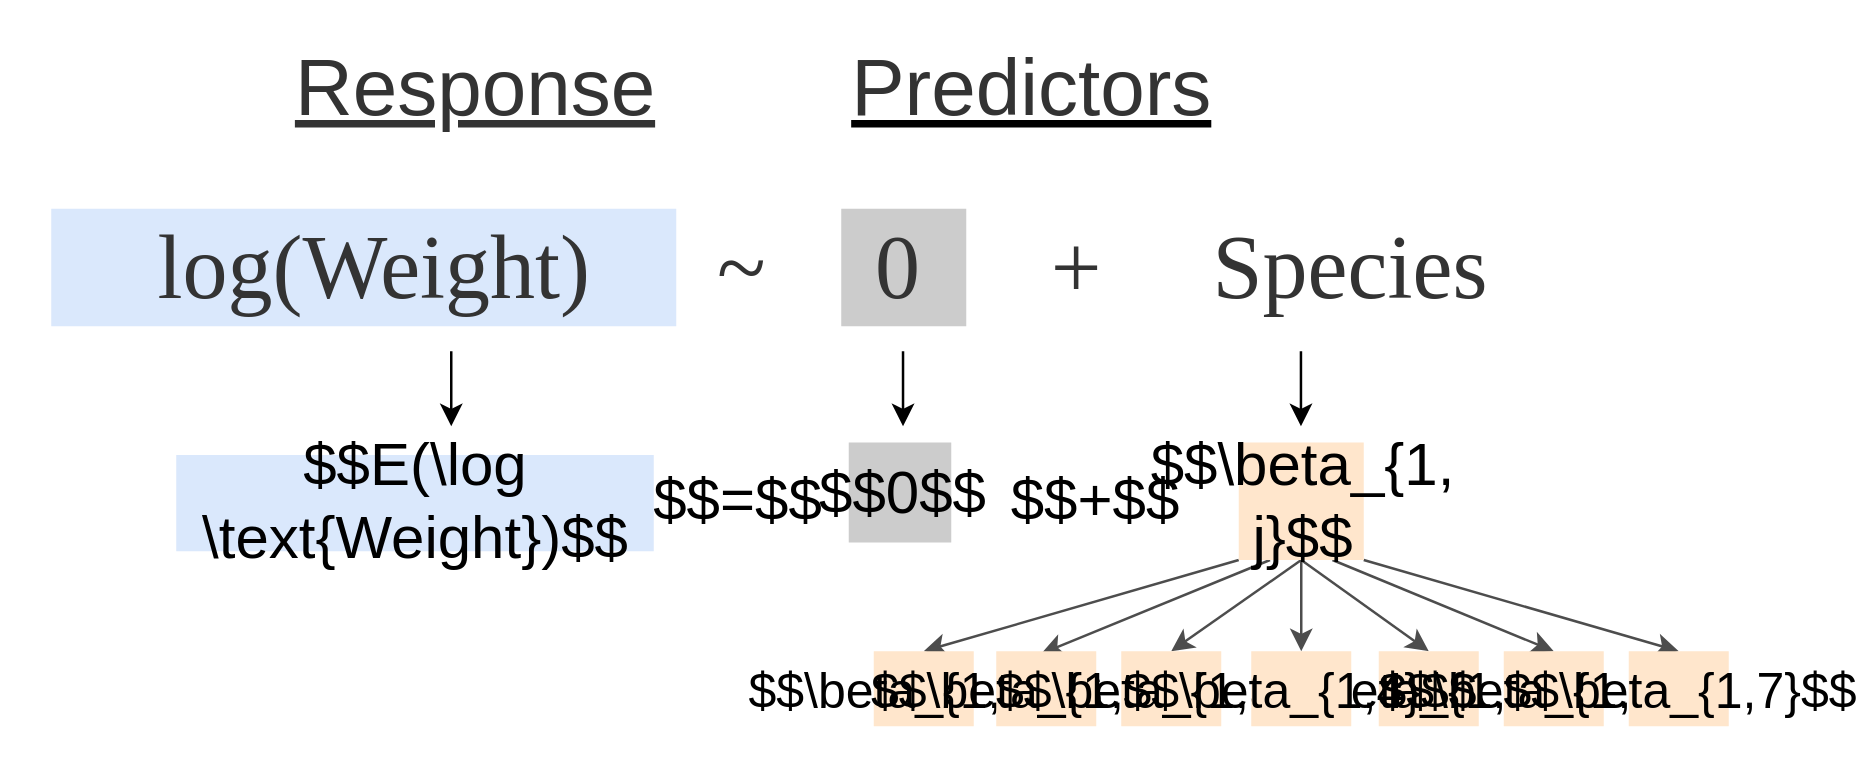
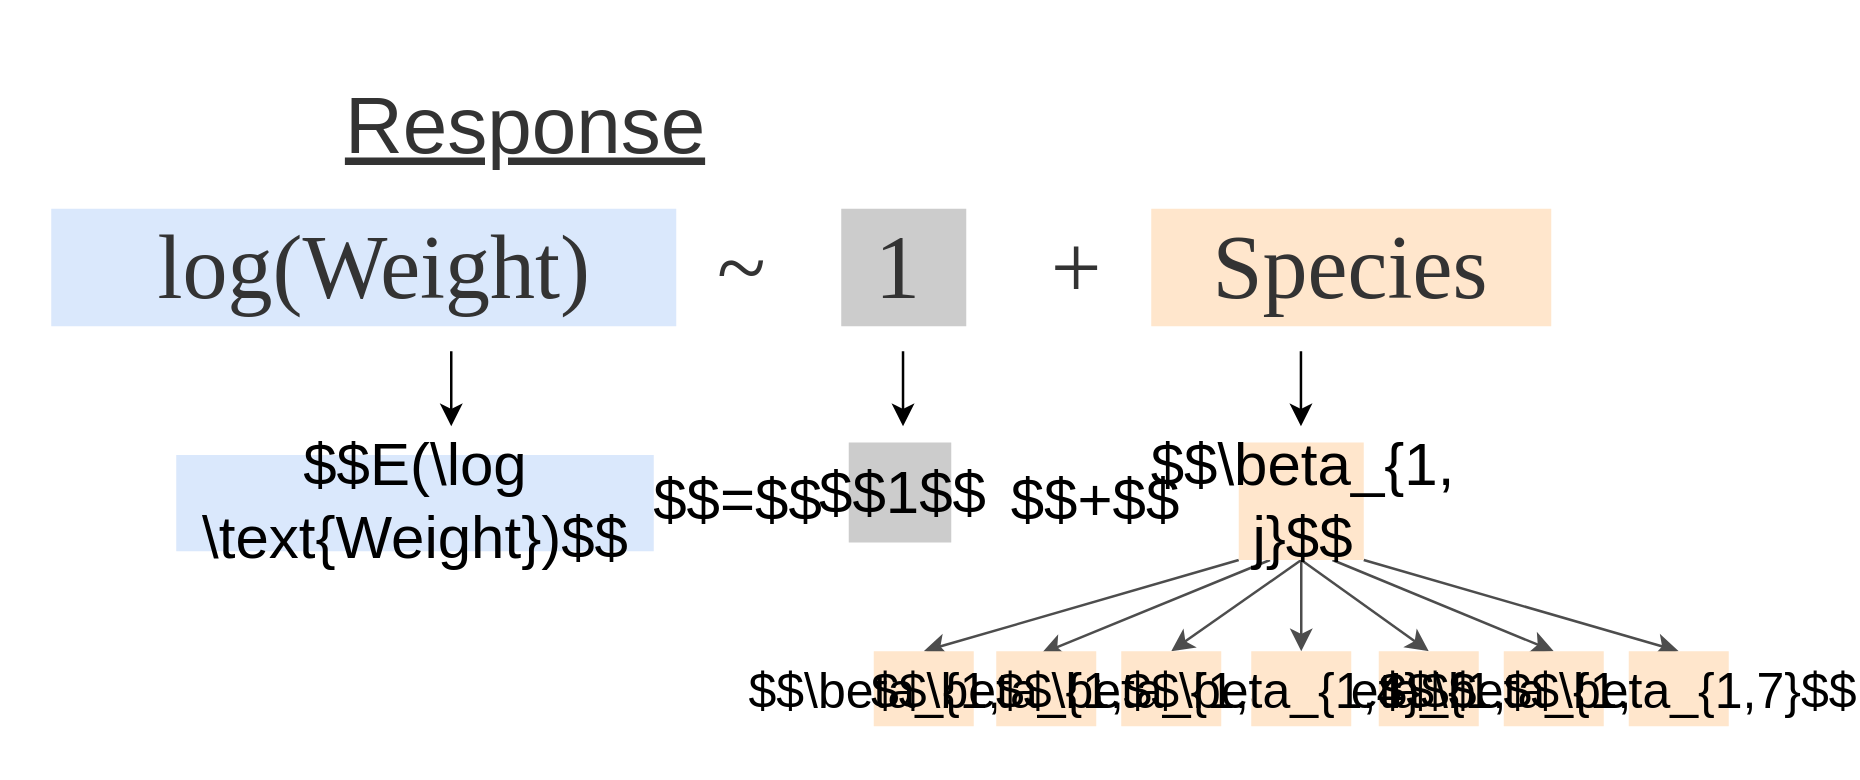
(476, 89) -> (526, 126)
(1033, 89) -> none
(885, 234) -> (885, 234)
(1351, 268) -> (1351, 268)
(904, 494) -> (904, 494)
